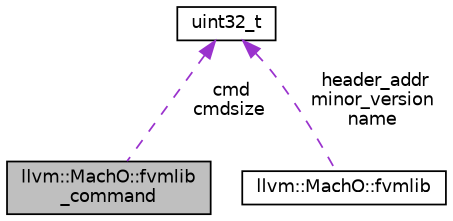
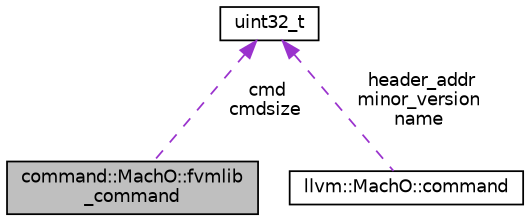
(109, 188) -> (133, 188)
(344, 188) -> (406, 188)
